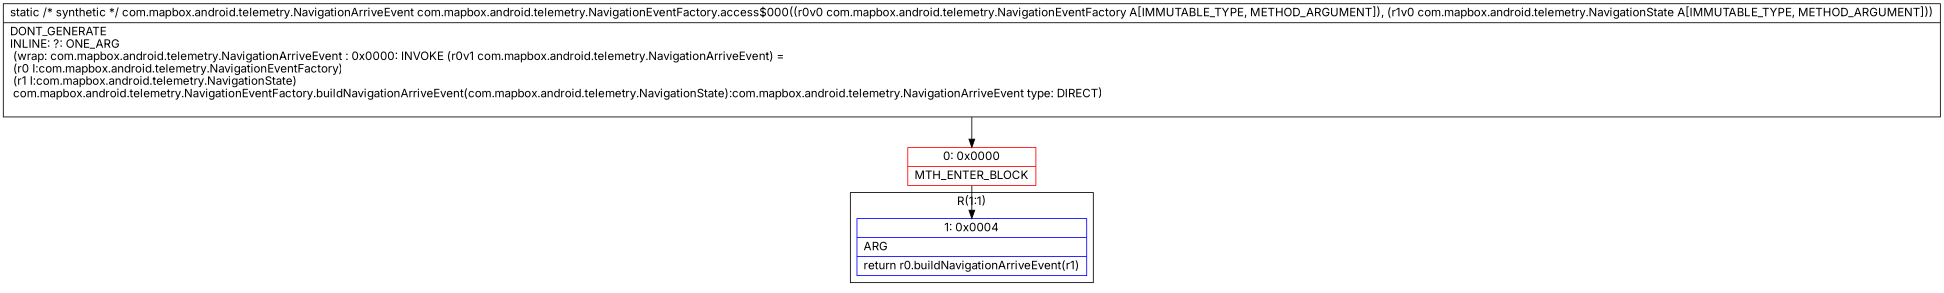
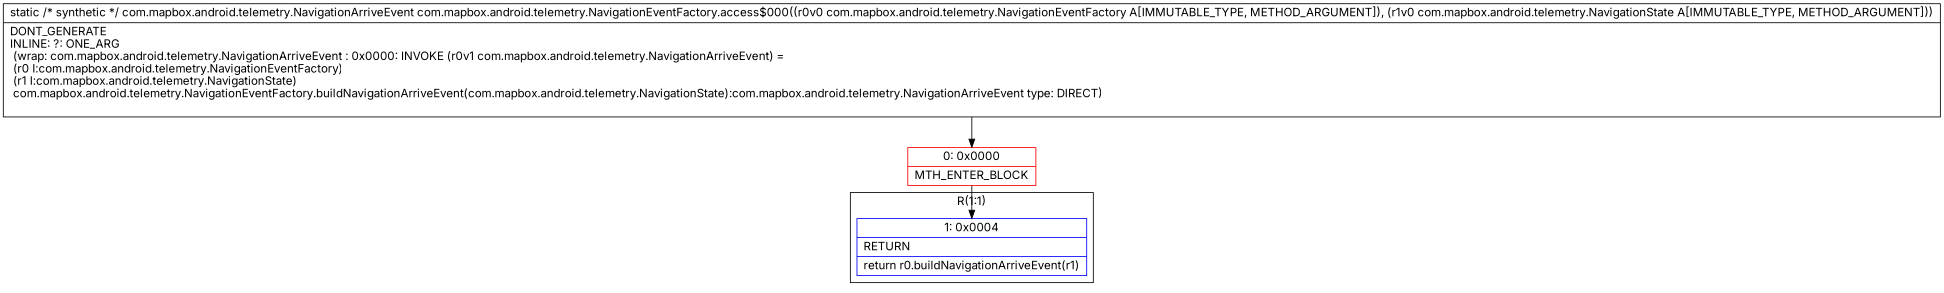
(876, 247) -> (887, 247)
